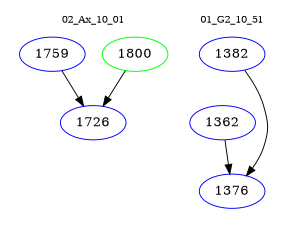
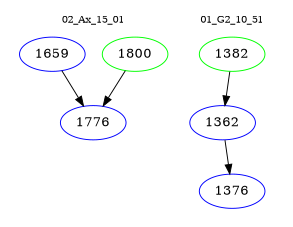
(93, 20) -> (93, 20)
(52, 54) -> (52, 54)
(232, 54) -> (232, 54)
(267, 118) -> (228, 84)
(93, 123) -> (93, 123)
